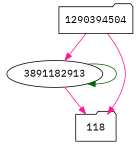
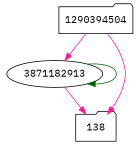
(55, 74) -> (55, 74)
(96, 128) -> (96, 128)
